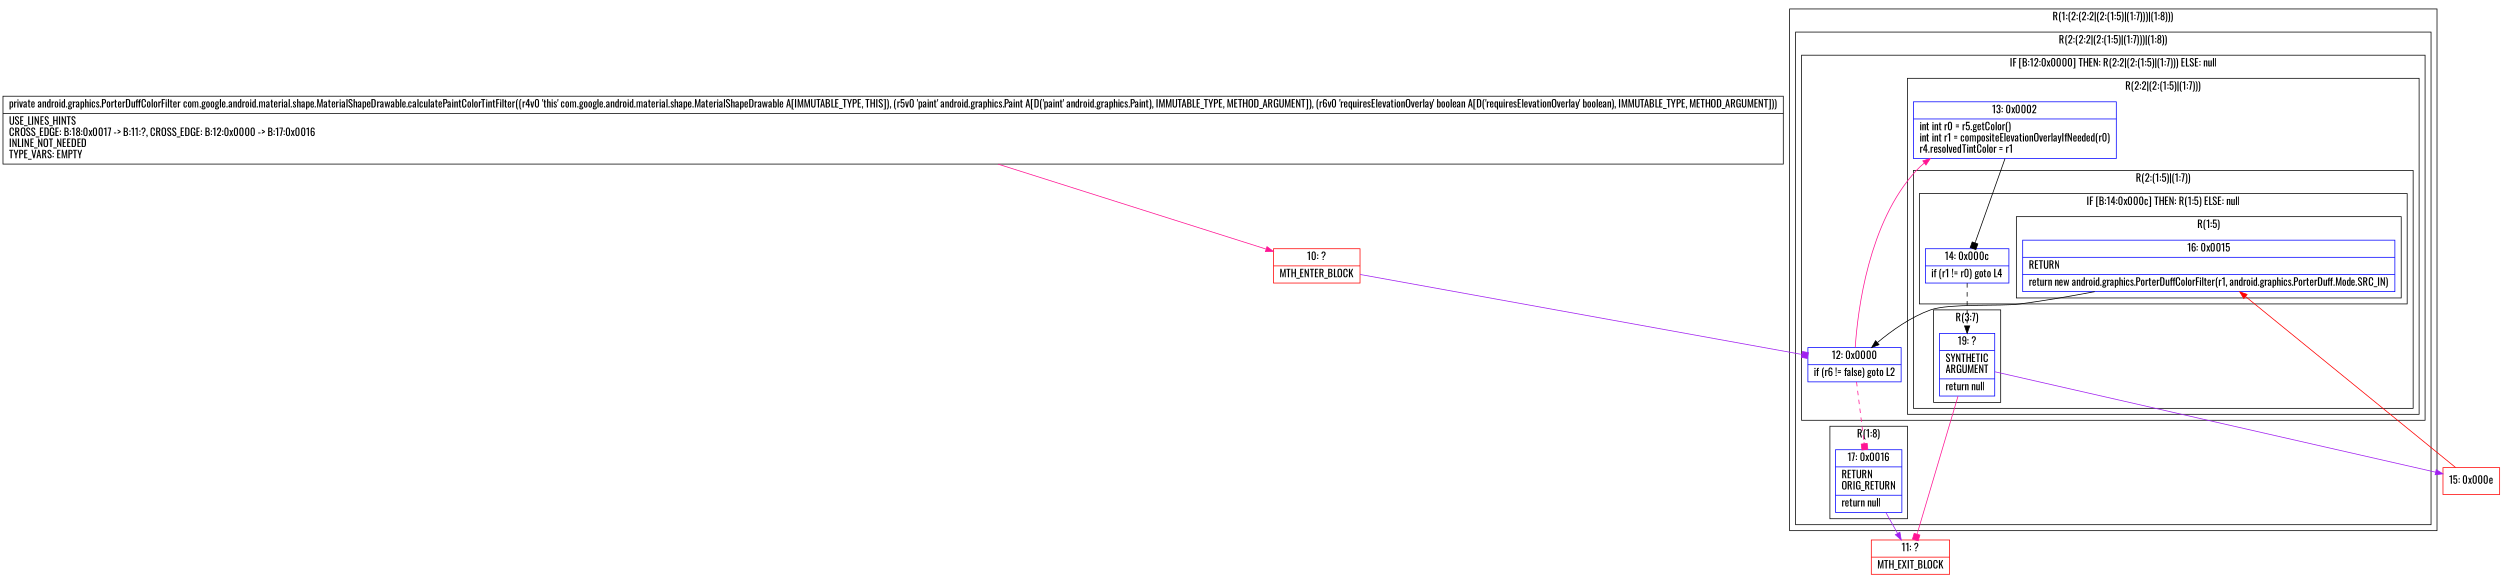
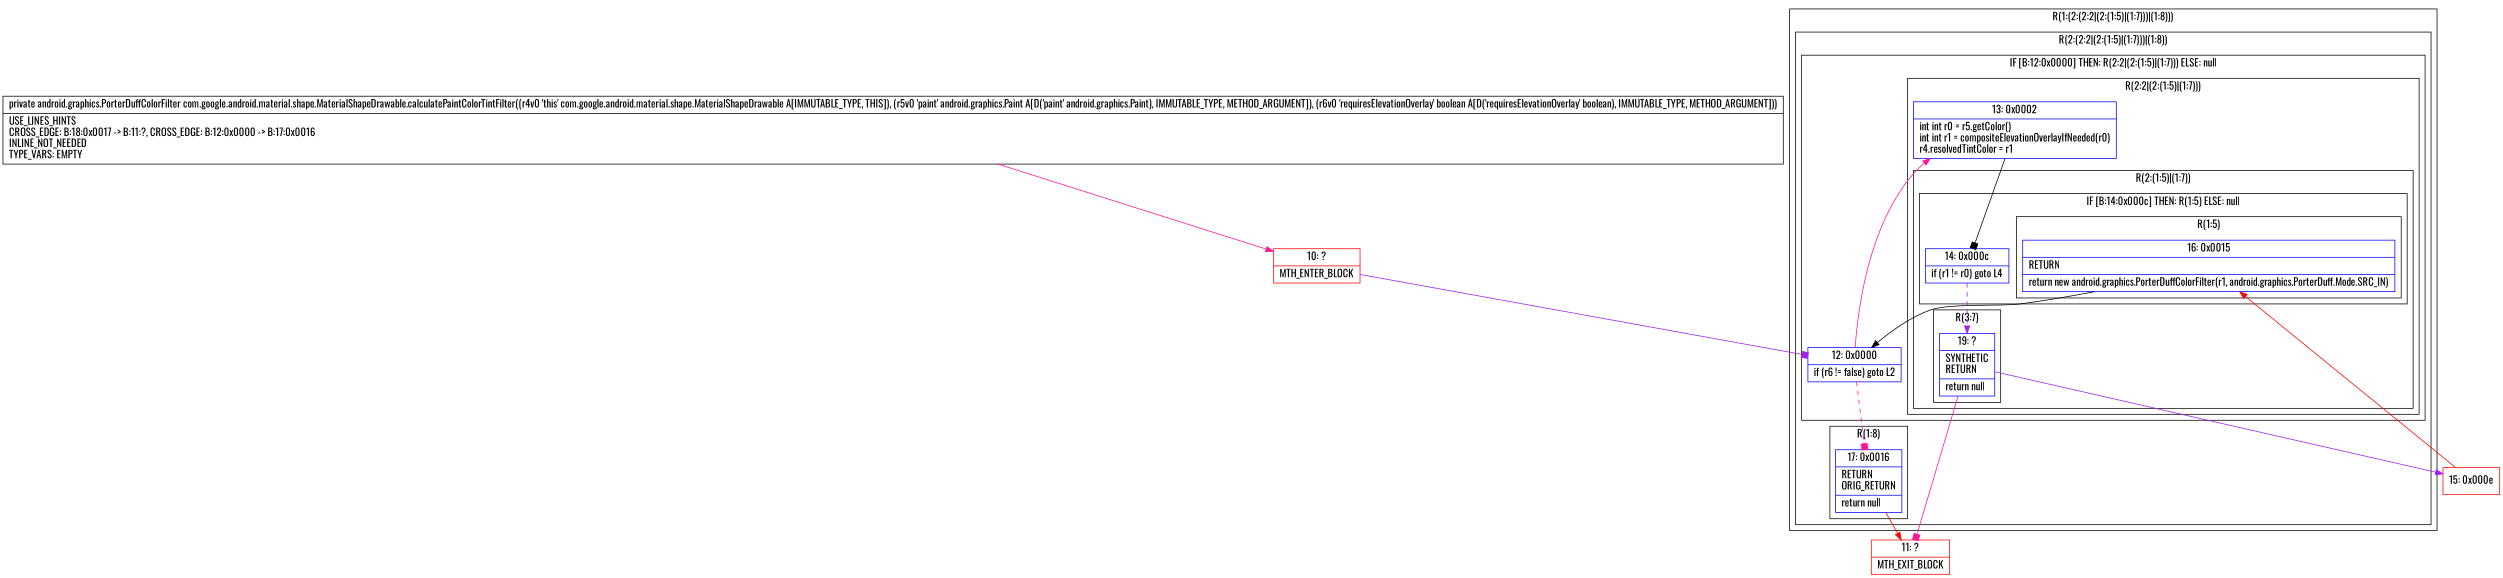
(1967, 299) -> (1967, 299)
(1967, 370) -> (1962, 370)
(1892, 523) -> (1892, 523)
